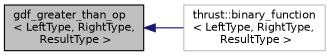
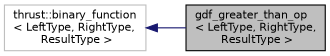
(169, 28) -> (172, 28)
